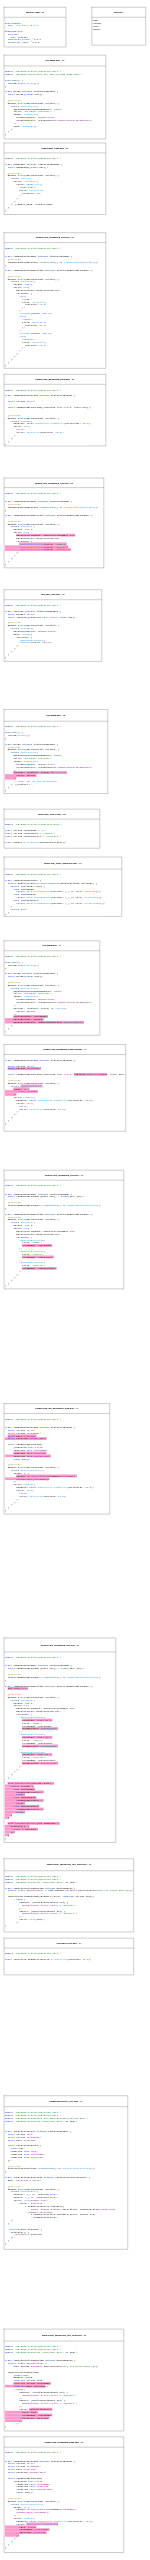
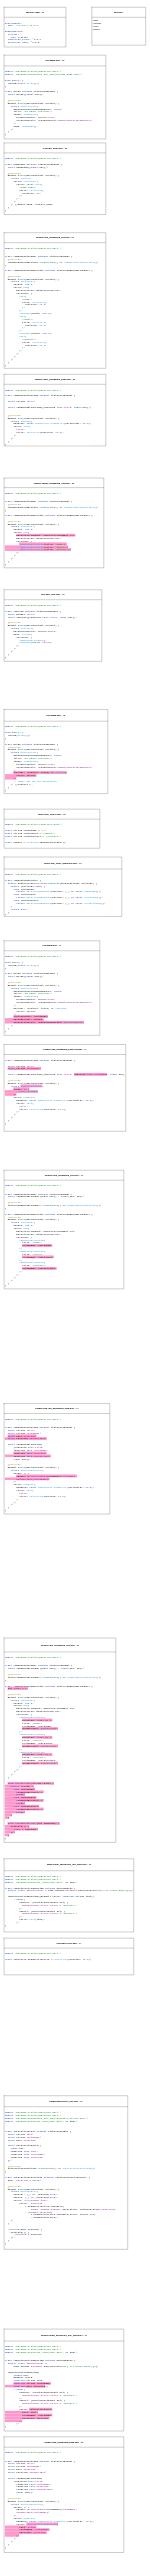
(55, 145) -> (55, 145)
(55, 377) -> (55, 377)
(54, 481) -> (54, 481)
(64, 2338) -> (64, 2338)
